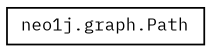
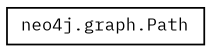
(106, 26) -> (106, 26)
